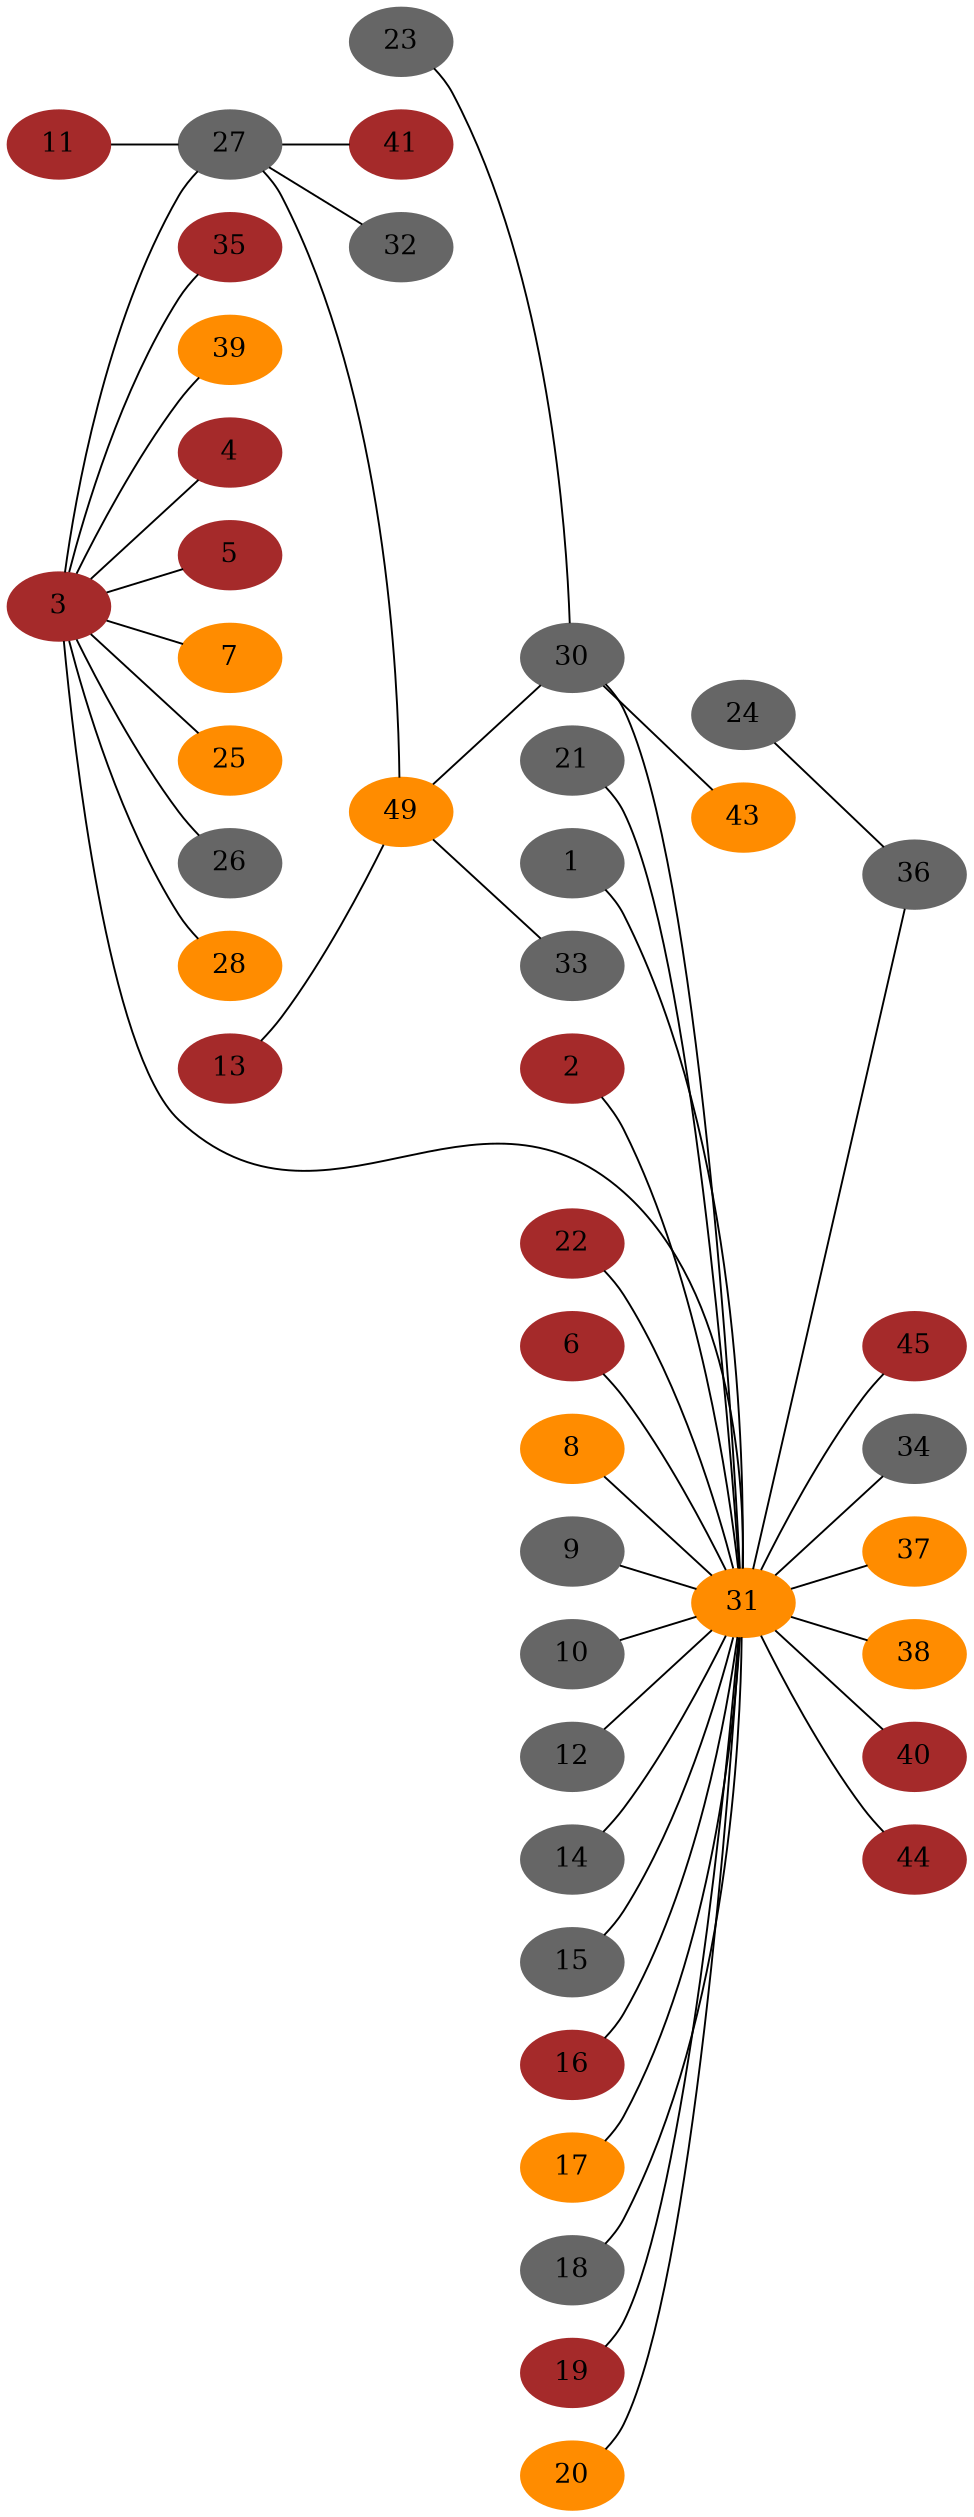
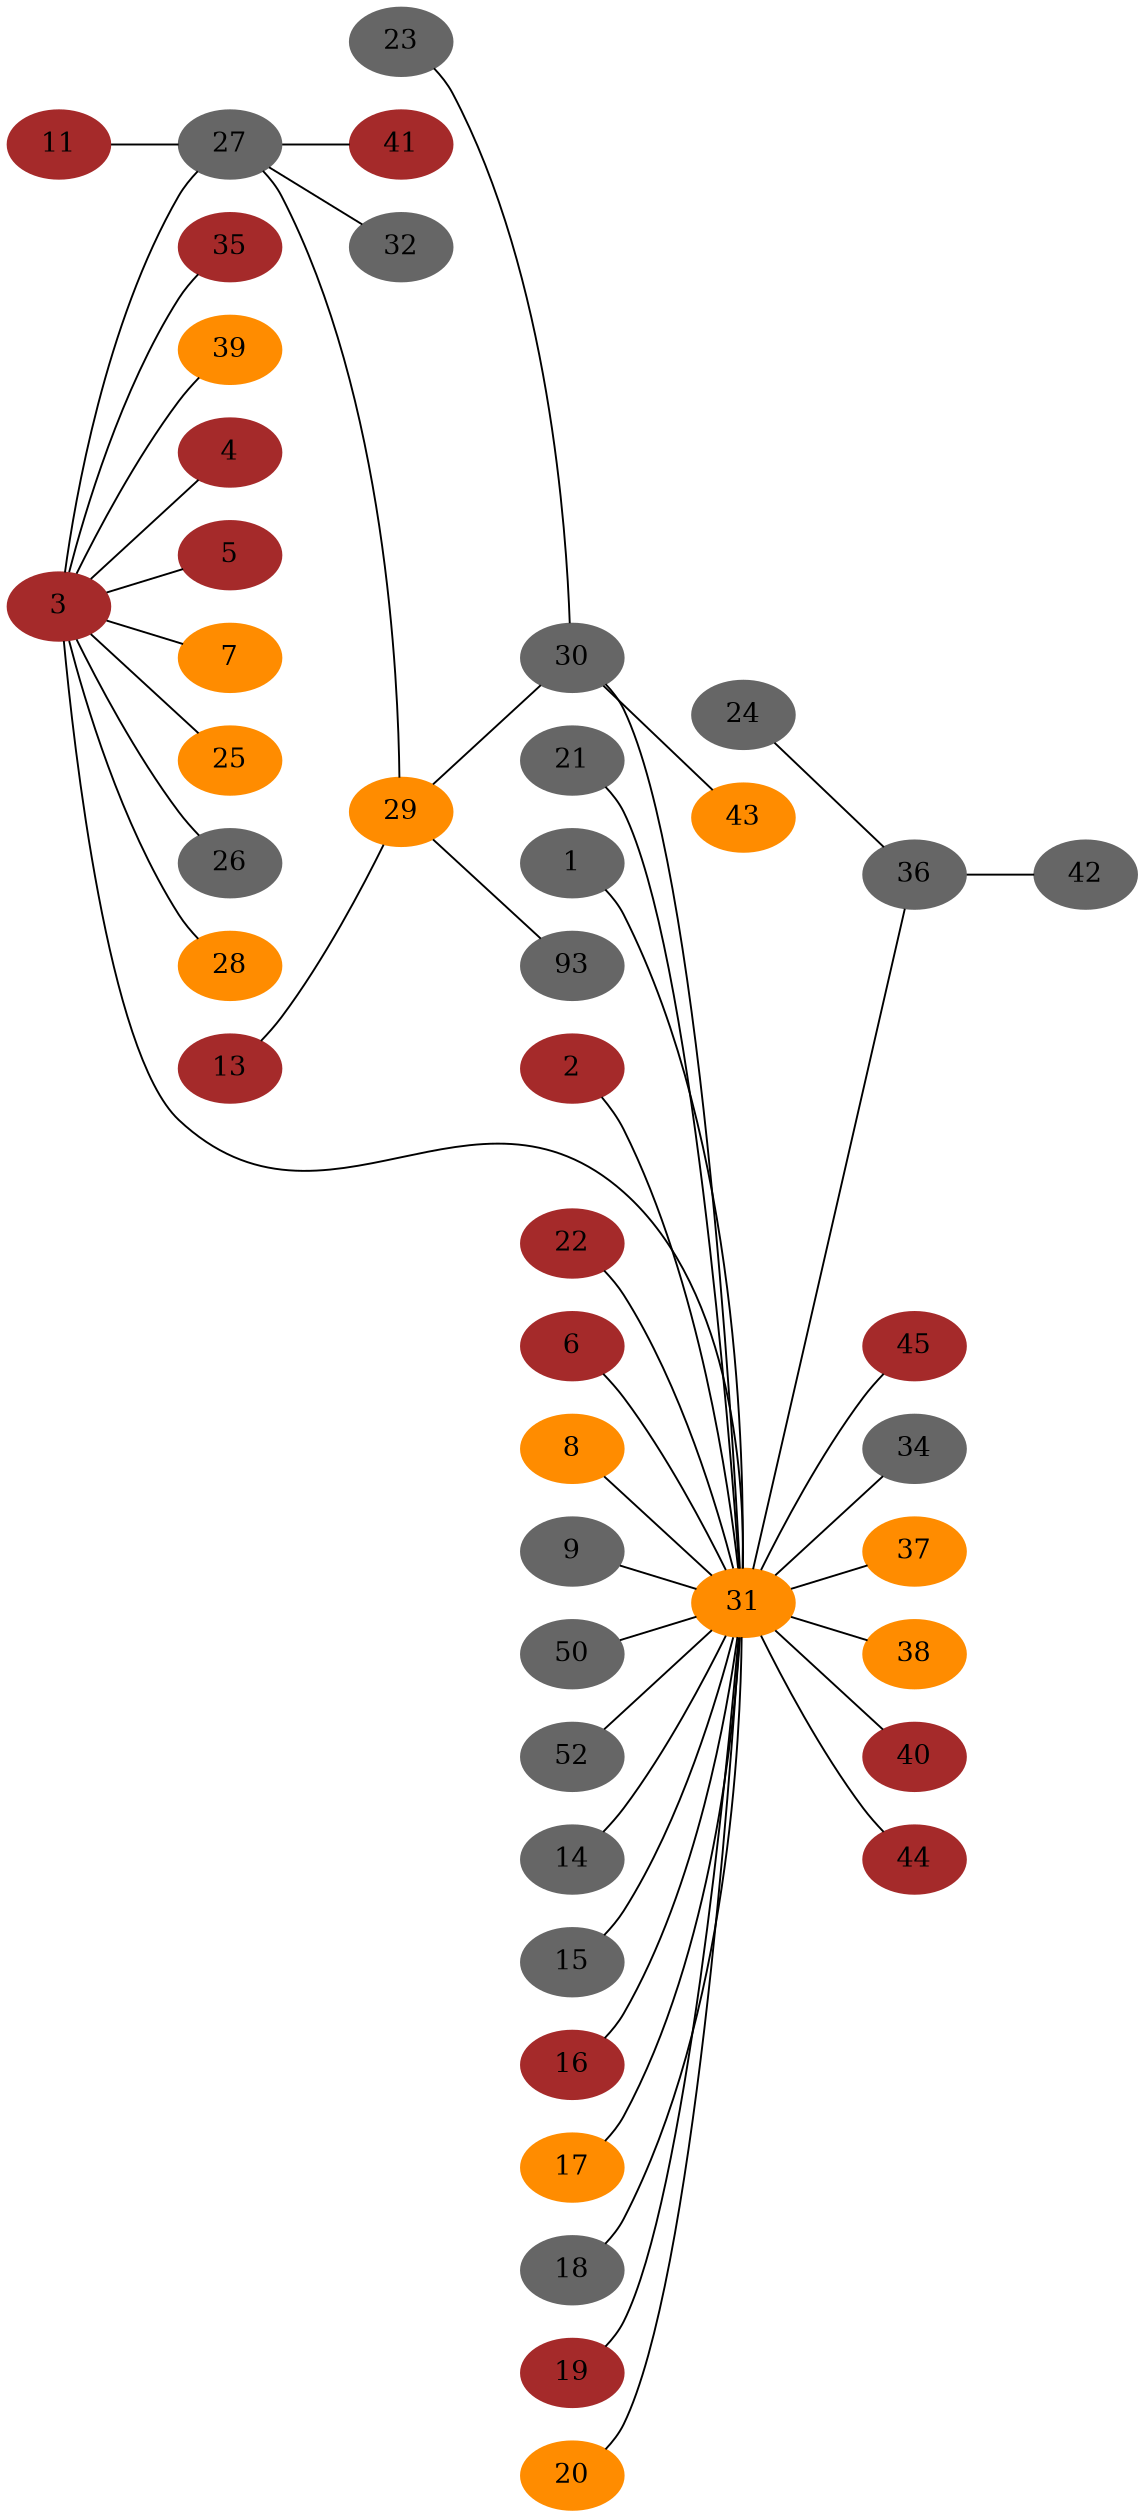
(401, 812) -> (401, 812)
none -> (1086, 875)
(572, 966) -> (572, 966)
(572, 1654) -> (572, 1654)
(572, 1757) -> (572, 1757)
